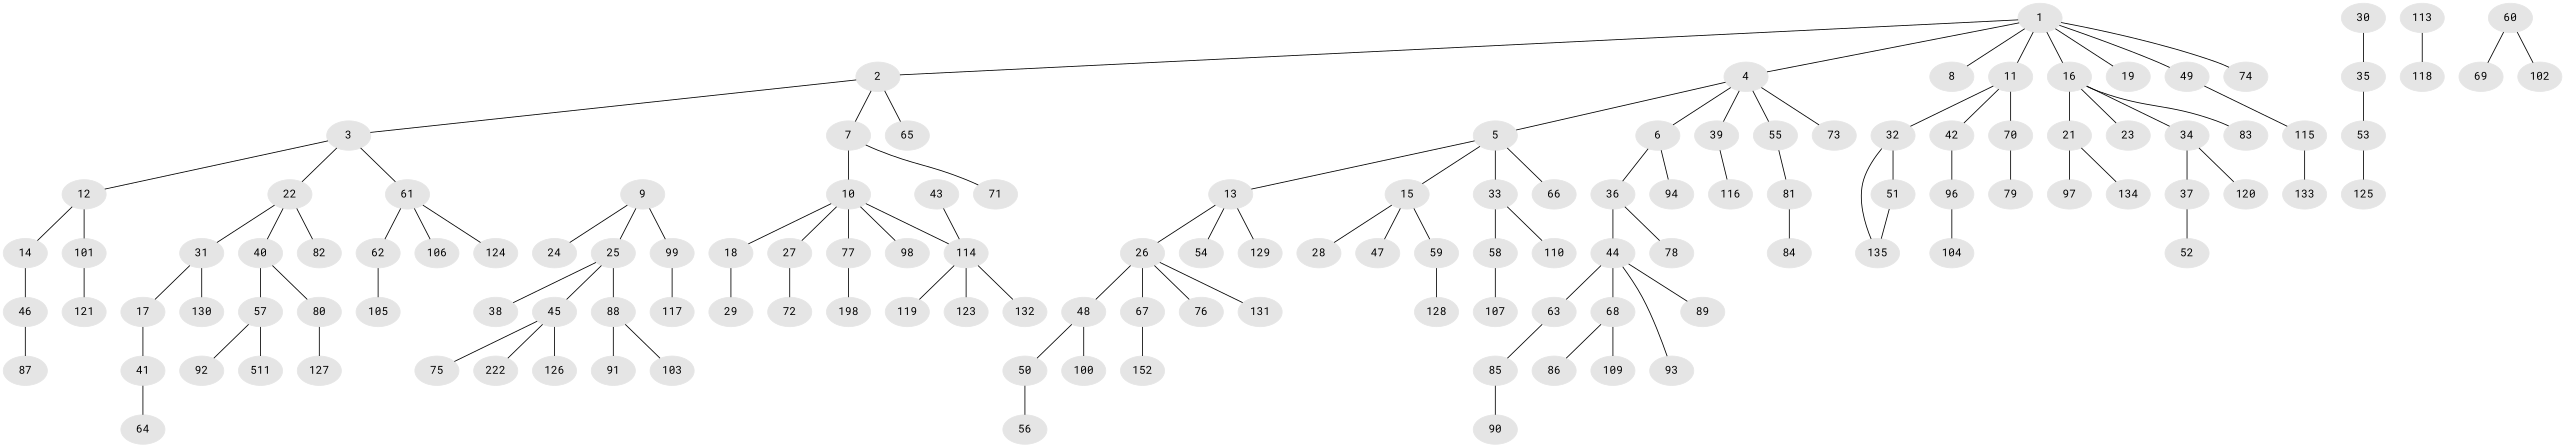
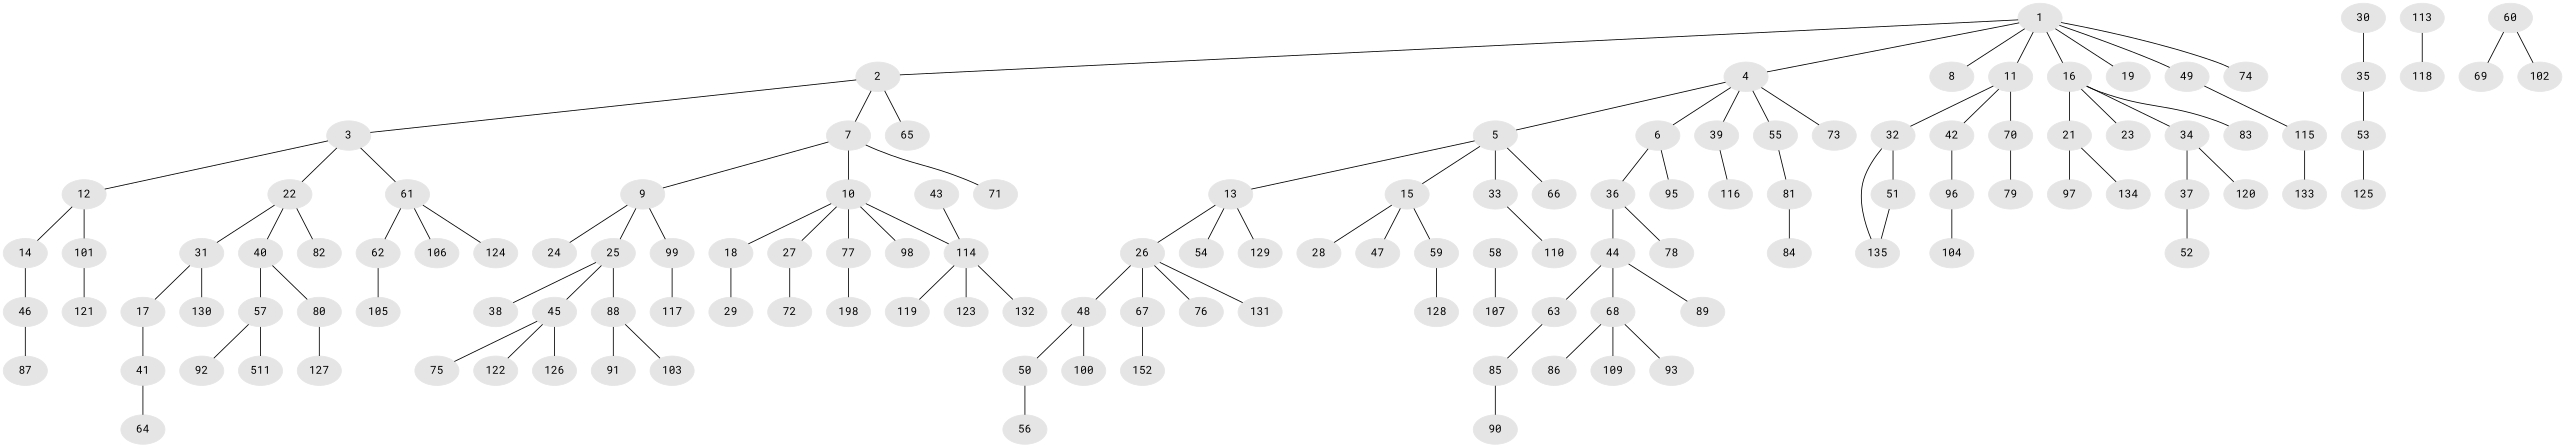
none -> (746, 165)
(1672, 194) -> (1672, 194)
(1495, 224) -> none
(1648, 310) -> (1642, 341)
(496, 371) -> (496, 371)
